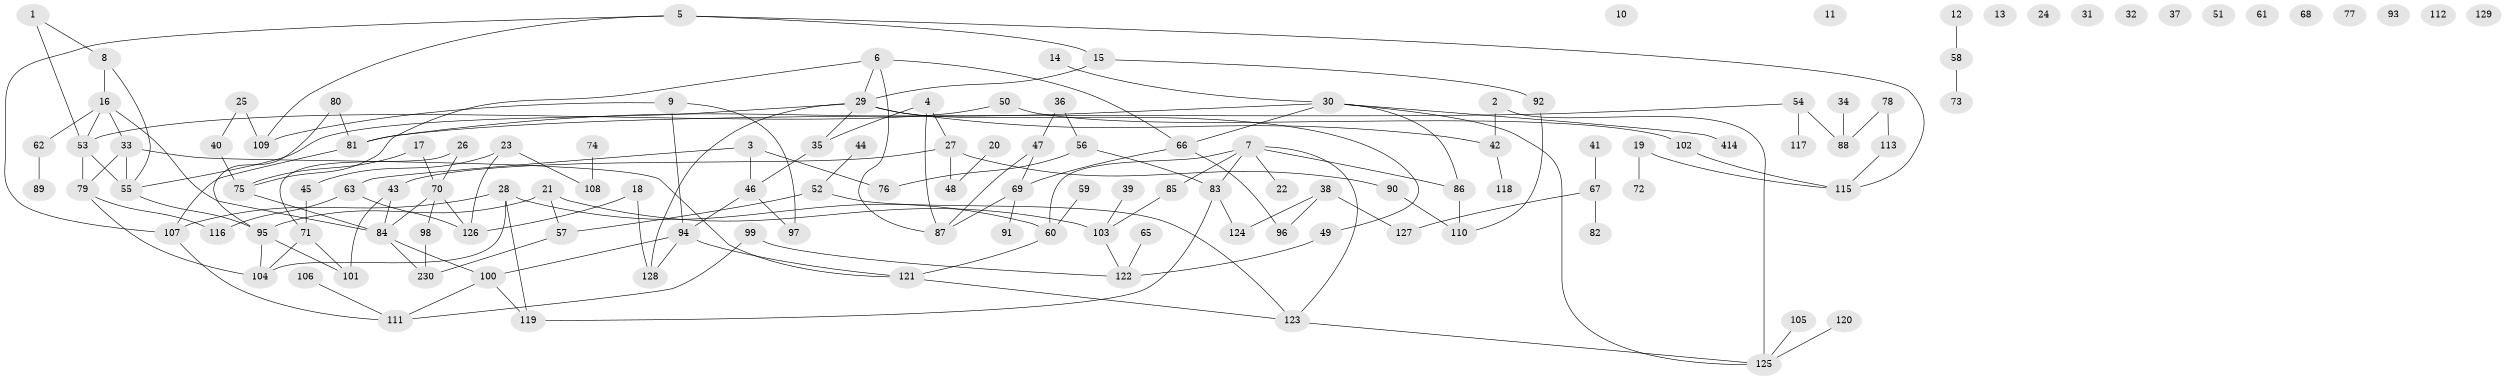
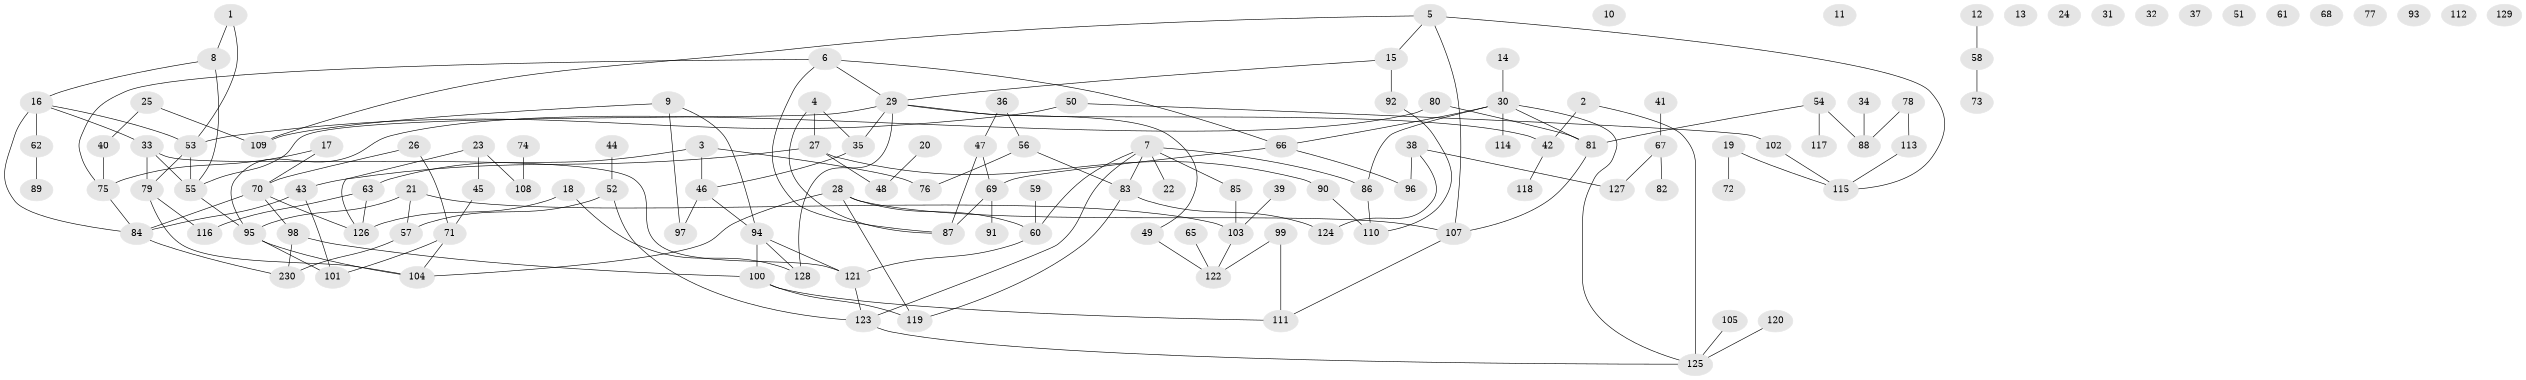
(1729, 146) -> (1503, 146)
(434, 257) -> (523, 265)
(306, 277) -> none
